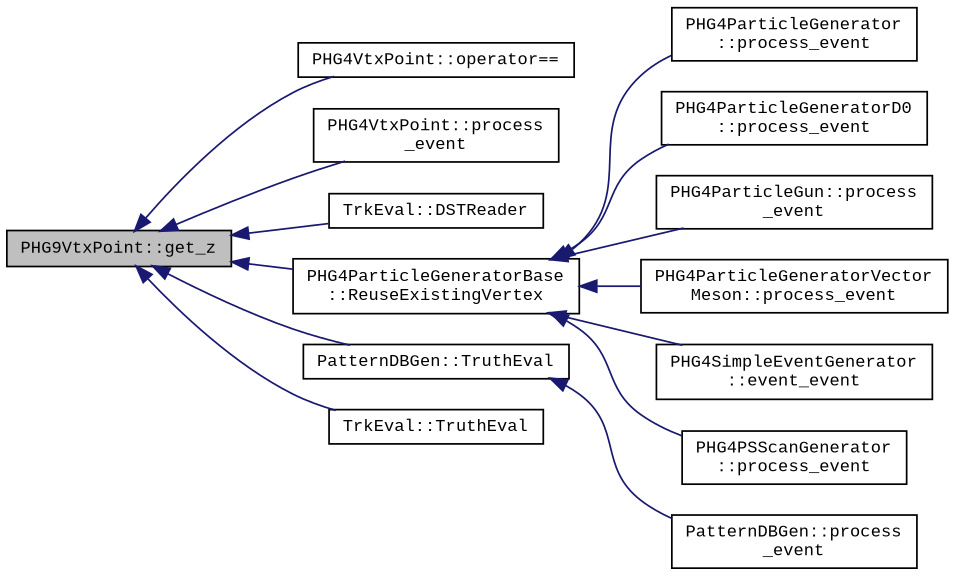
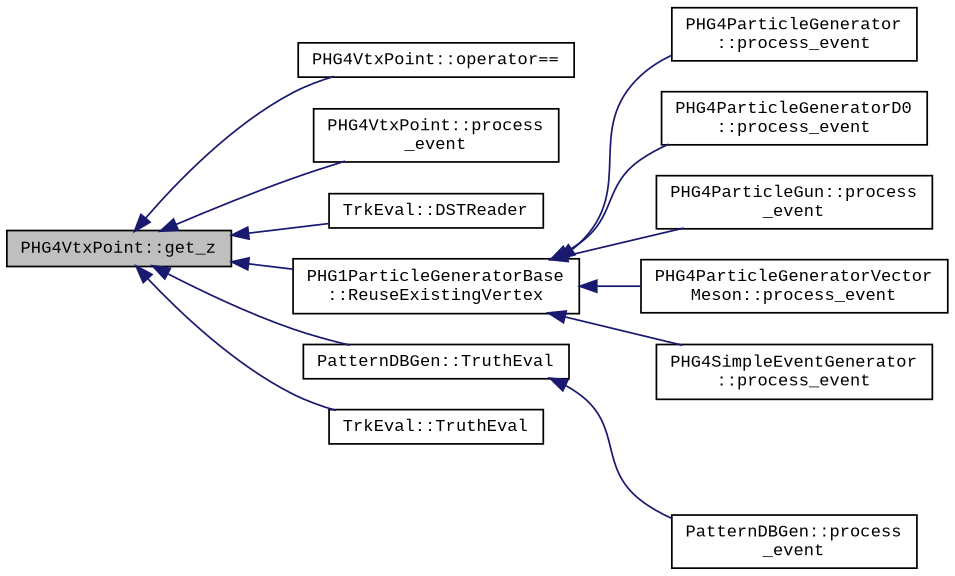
(119, 249) -> (119, 249)
(436, 286) -> (436, 286)
(794, 372) -> (794, 372)
(794, 458) -> none
